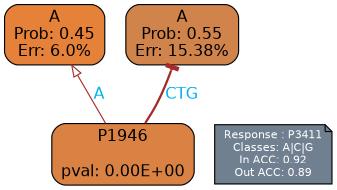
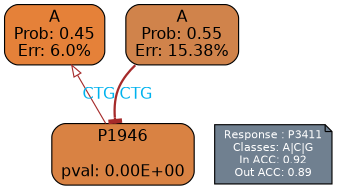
(99, 95) -> (99, 95)
(160, 98) -> (118, 89)
